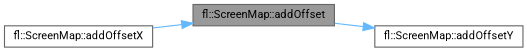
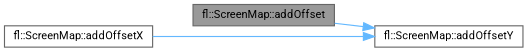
(167, 26) -> (258, 36)
